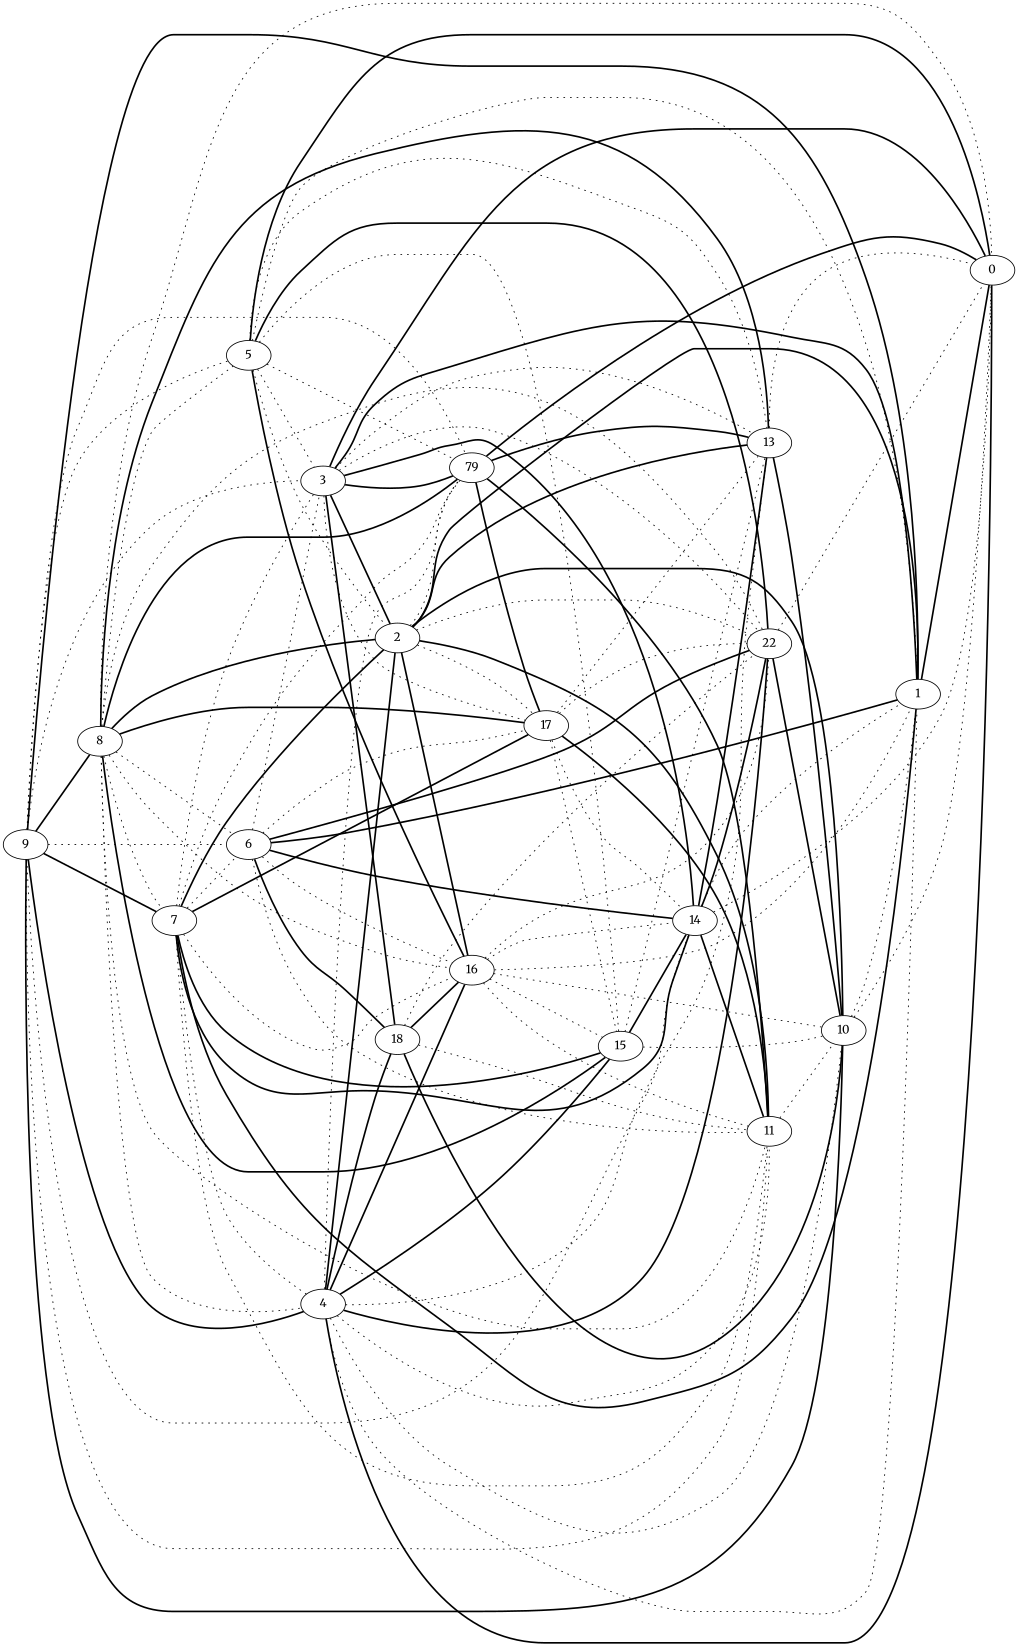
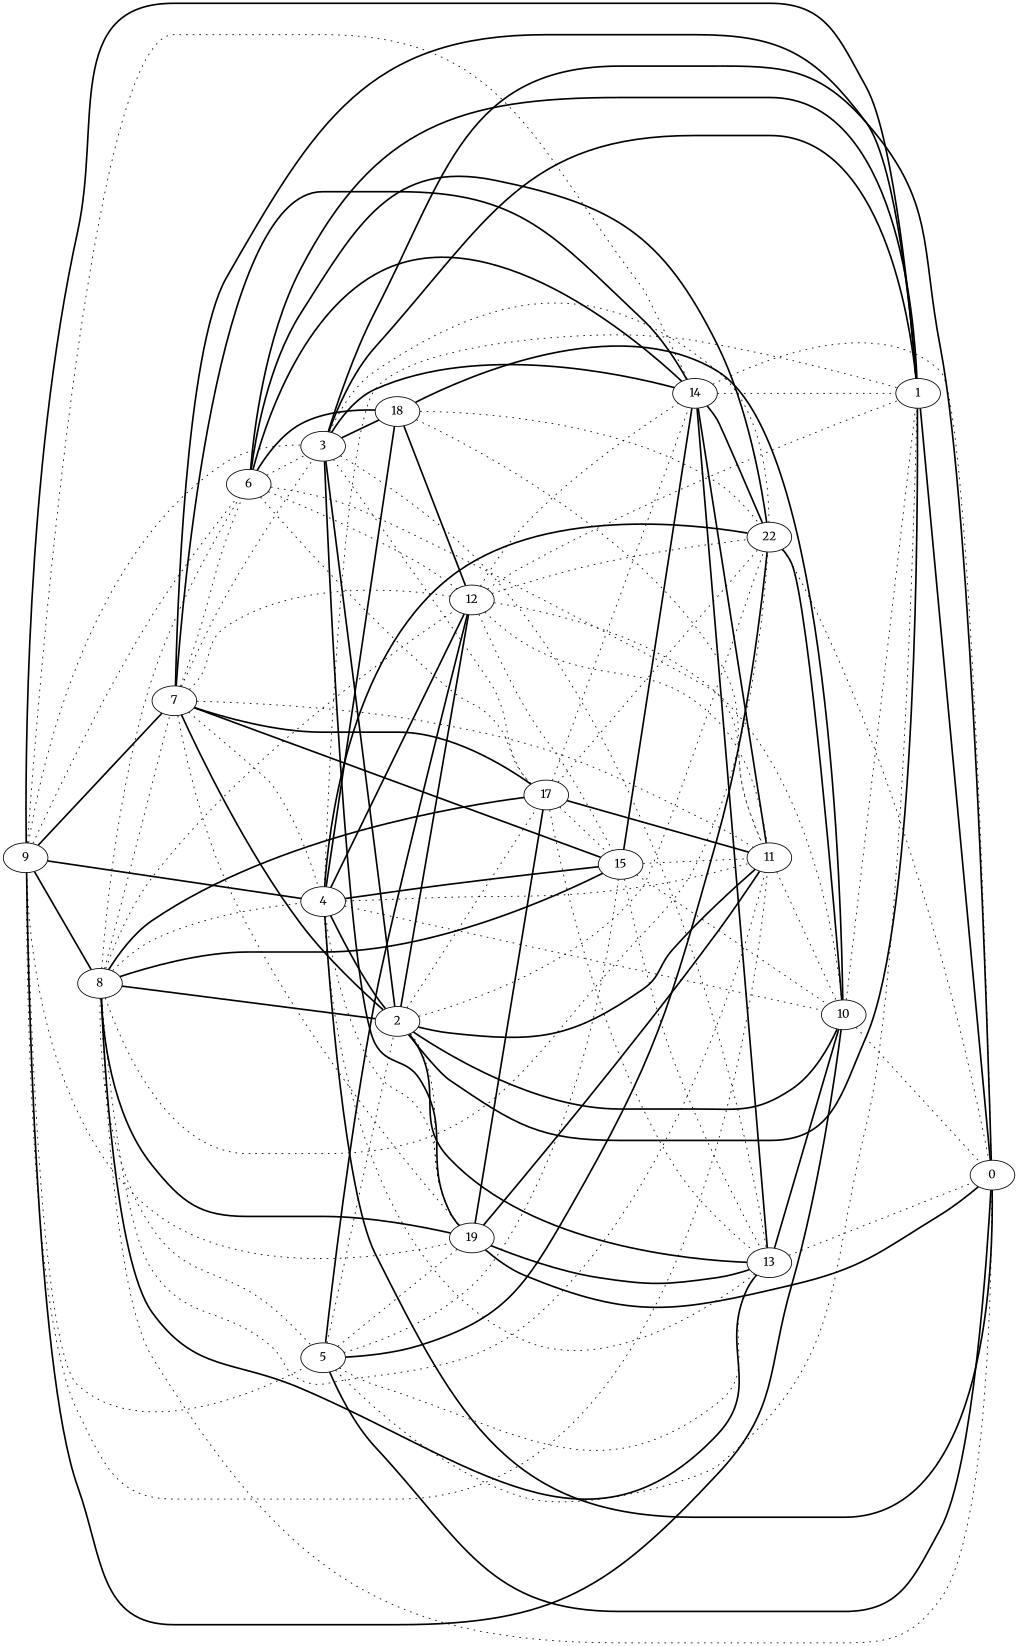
(286, 418) -> none
(472, 468) -> (472, 1238)
none -> (690, 861)
(472, 970) -> (472, 600)
